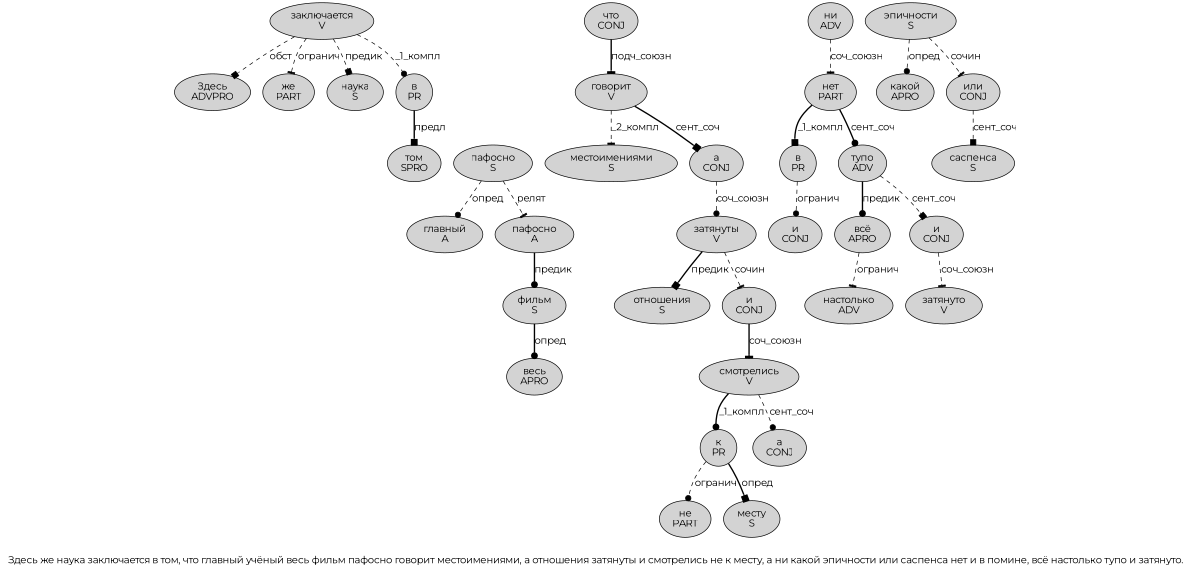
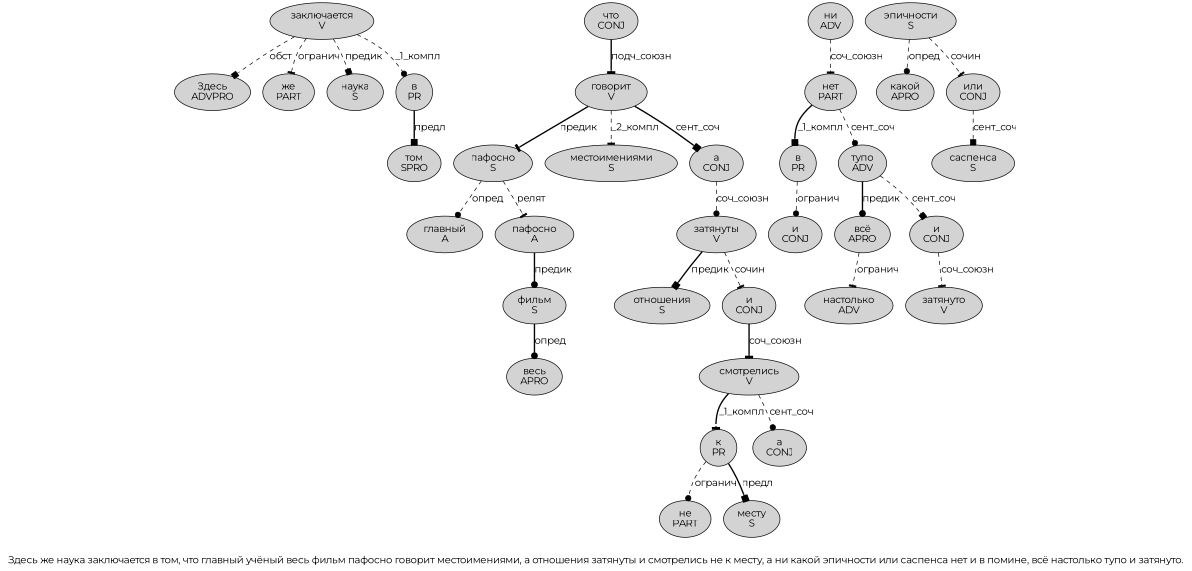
(847, 125) -> (847, 125)
none -> (554, 127)
(719, 408) -> (719, 408)
(757, 483) -> (757, 483)
